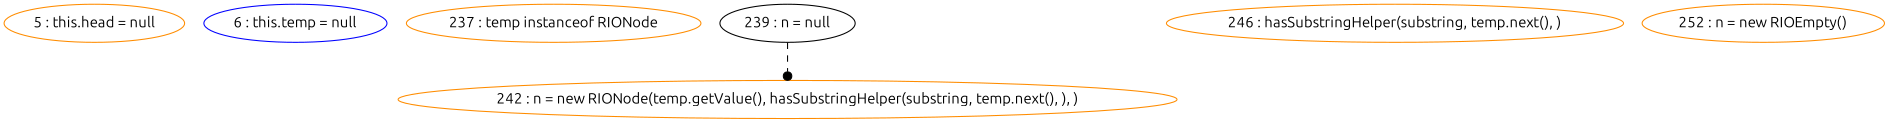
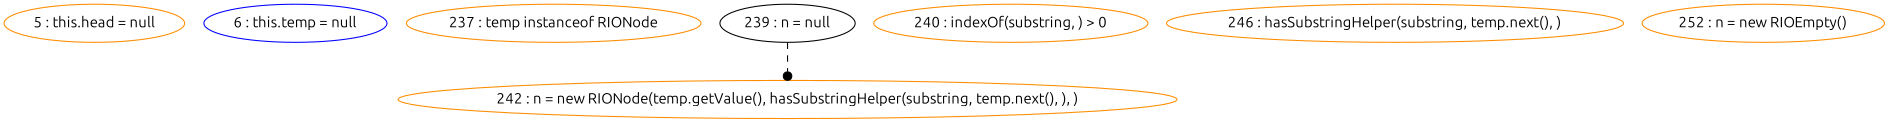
none -> (1011, 23)
